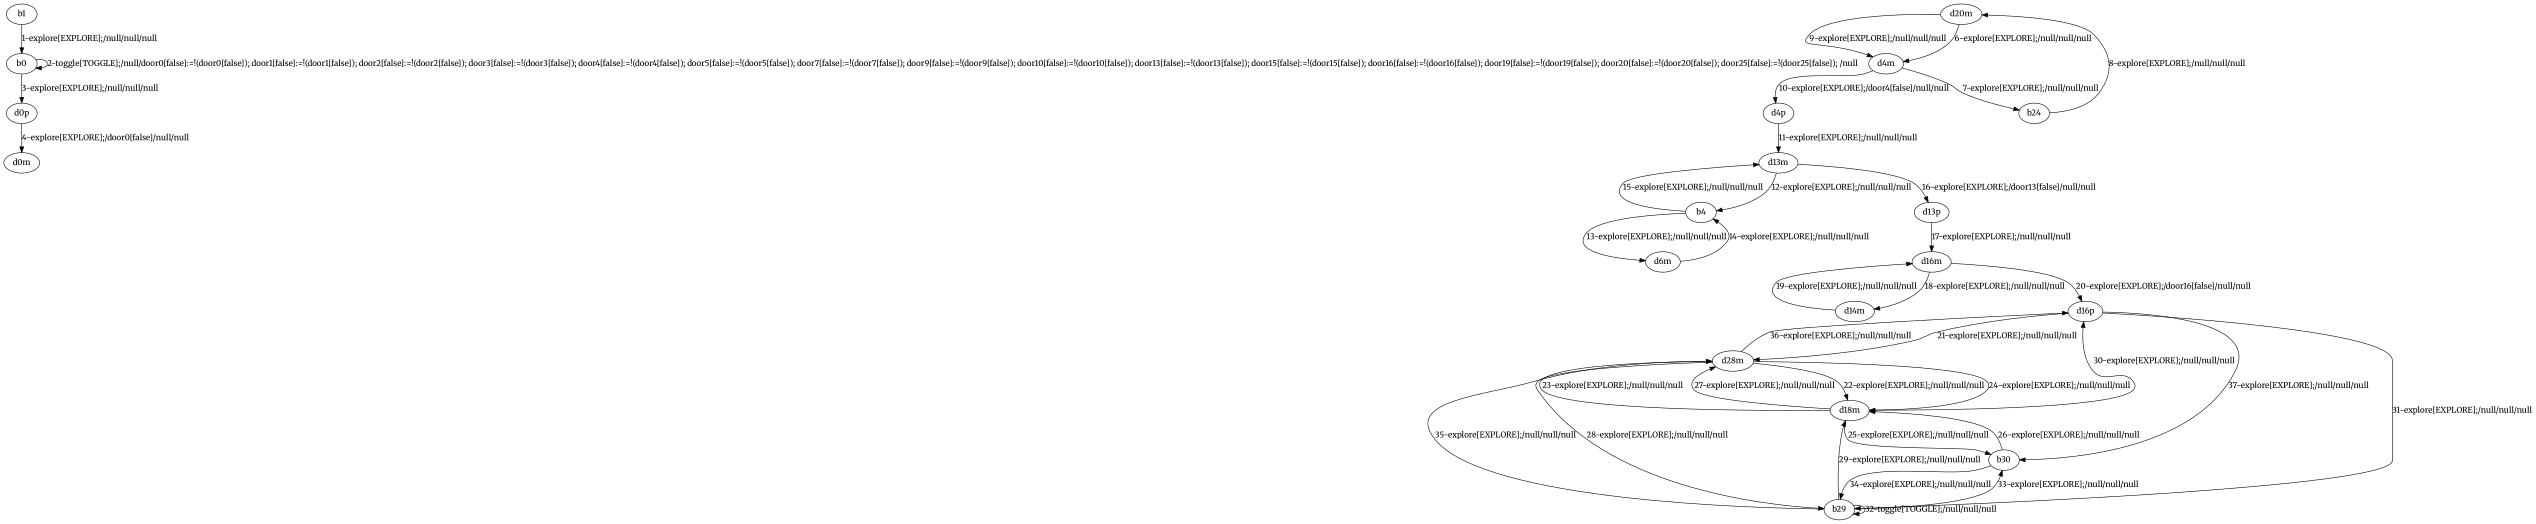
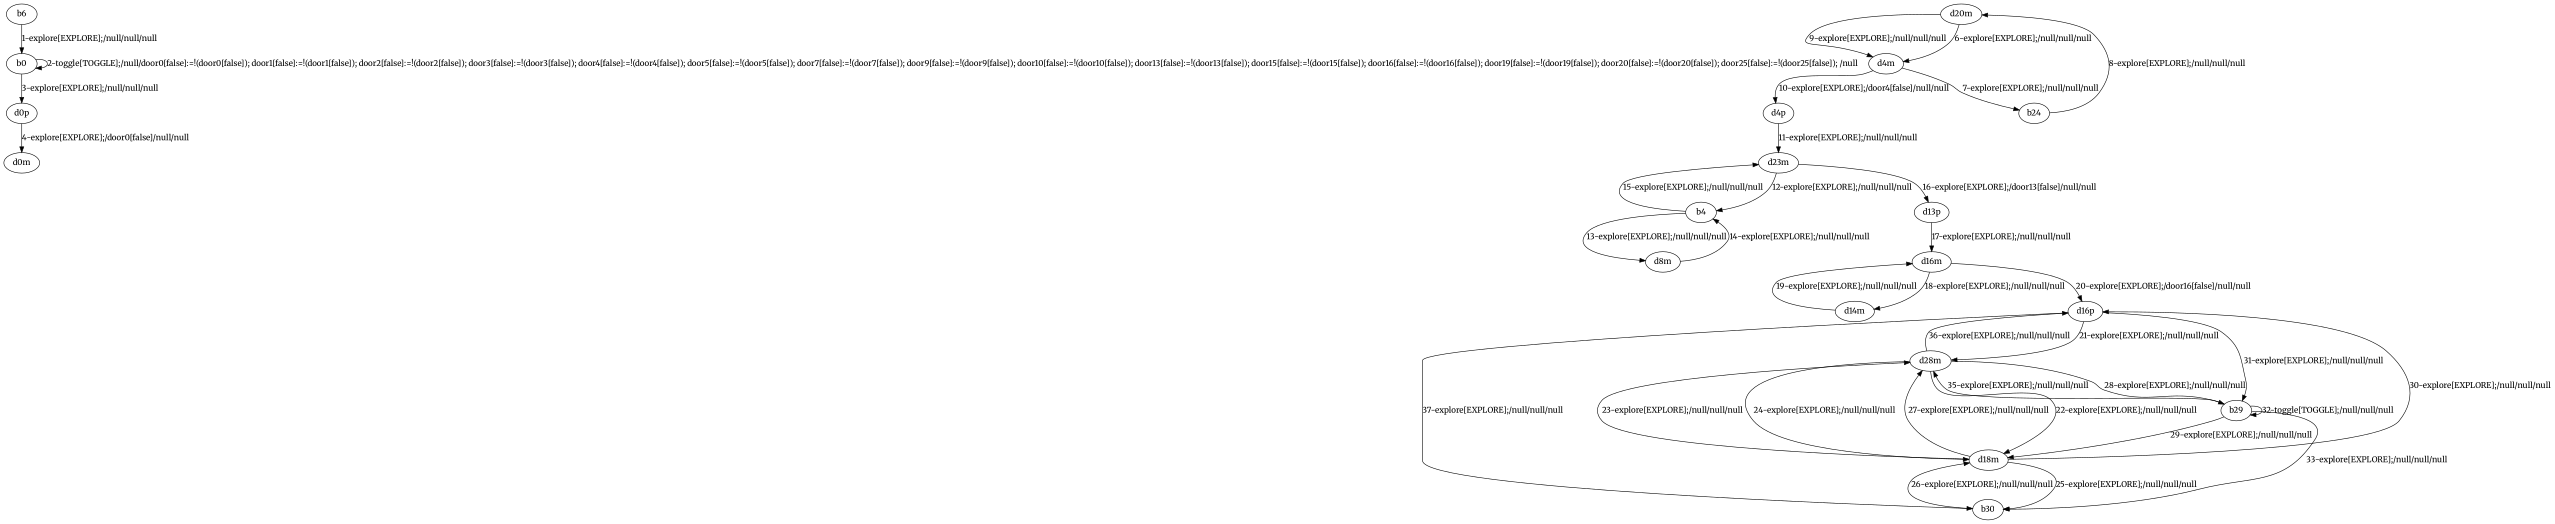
(22, 14) -> (22, 14)
(1778, 163) -> (1778, 163)
(1663, 262) -> (1663, 262)
(1912, 471) -> none
